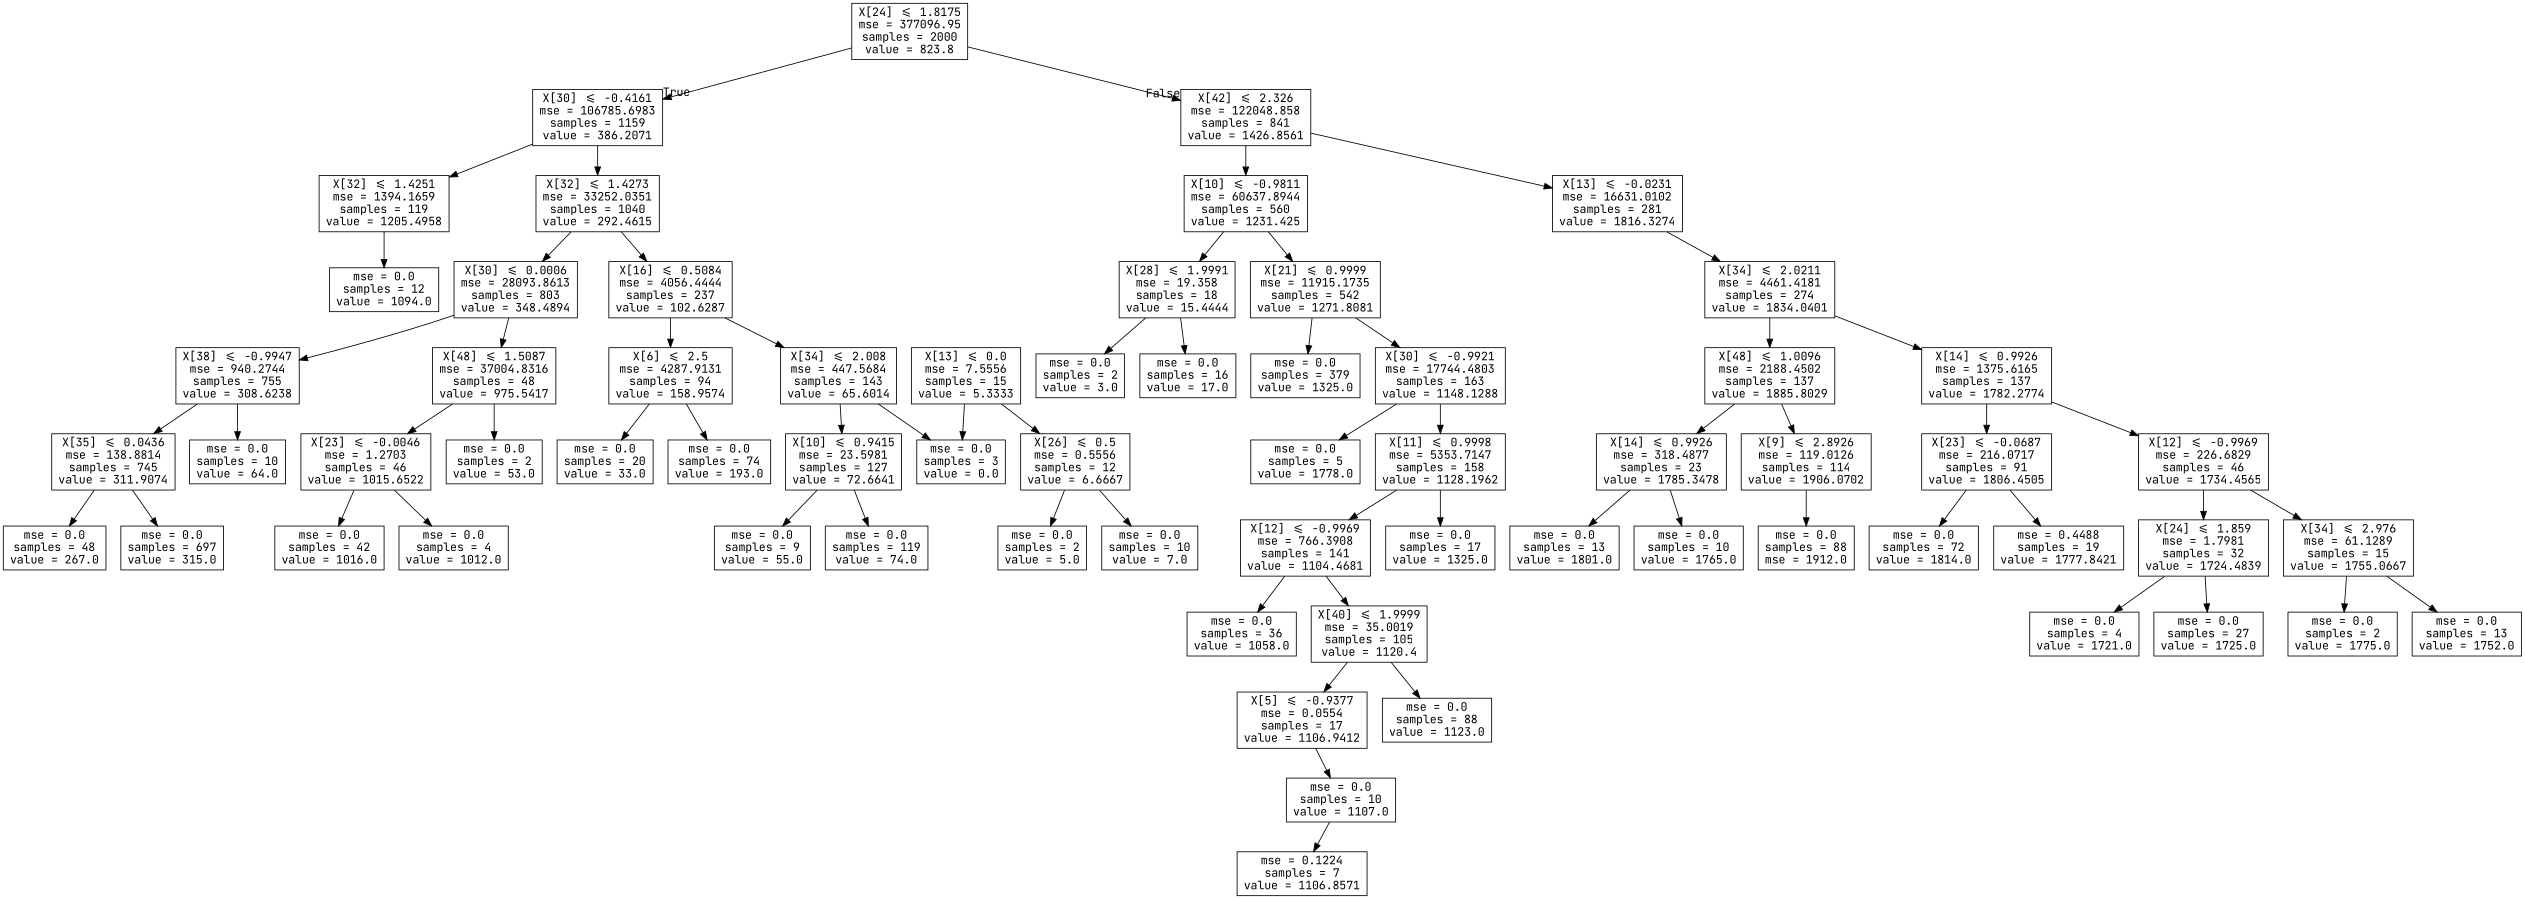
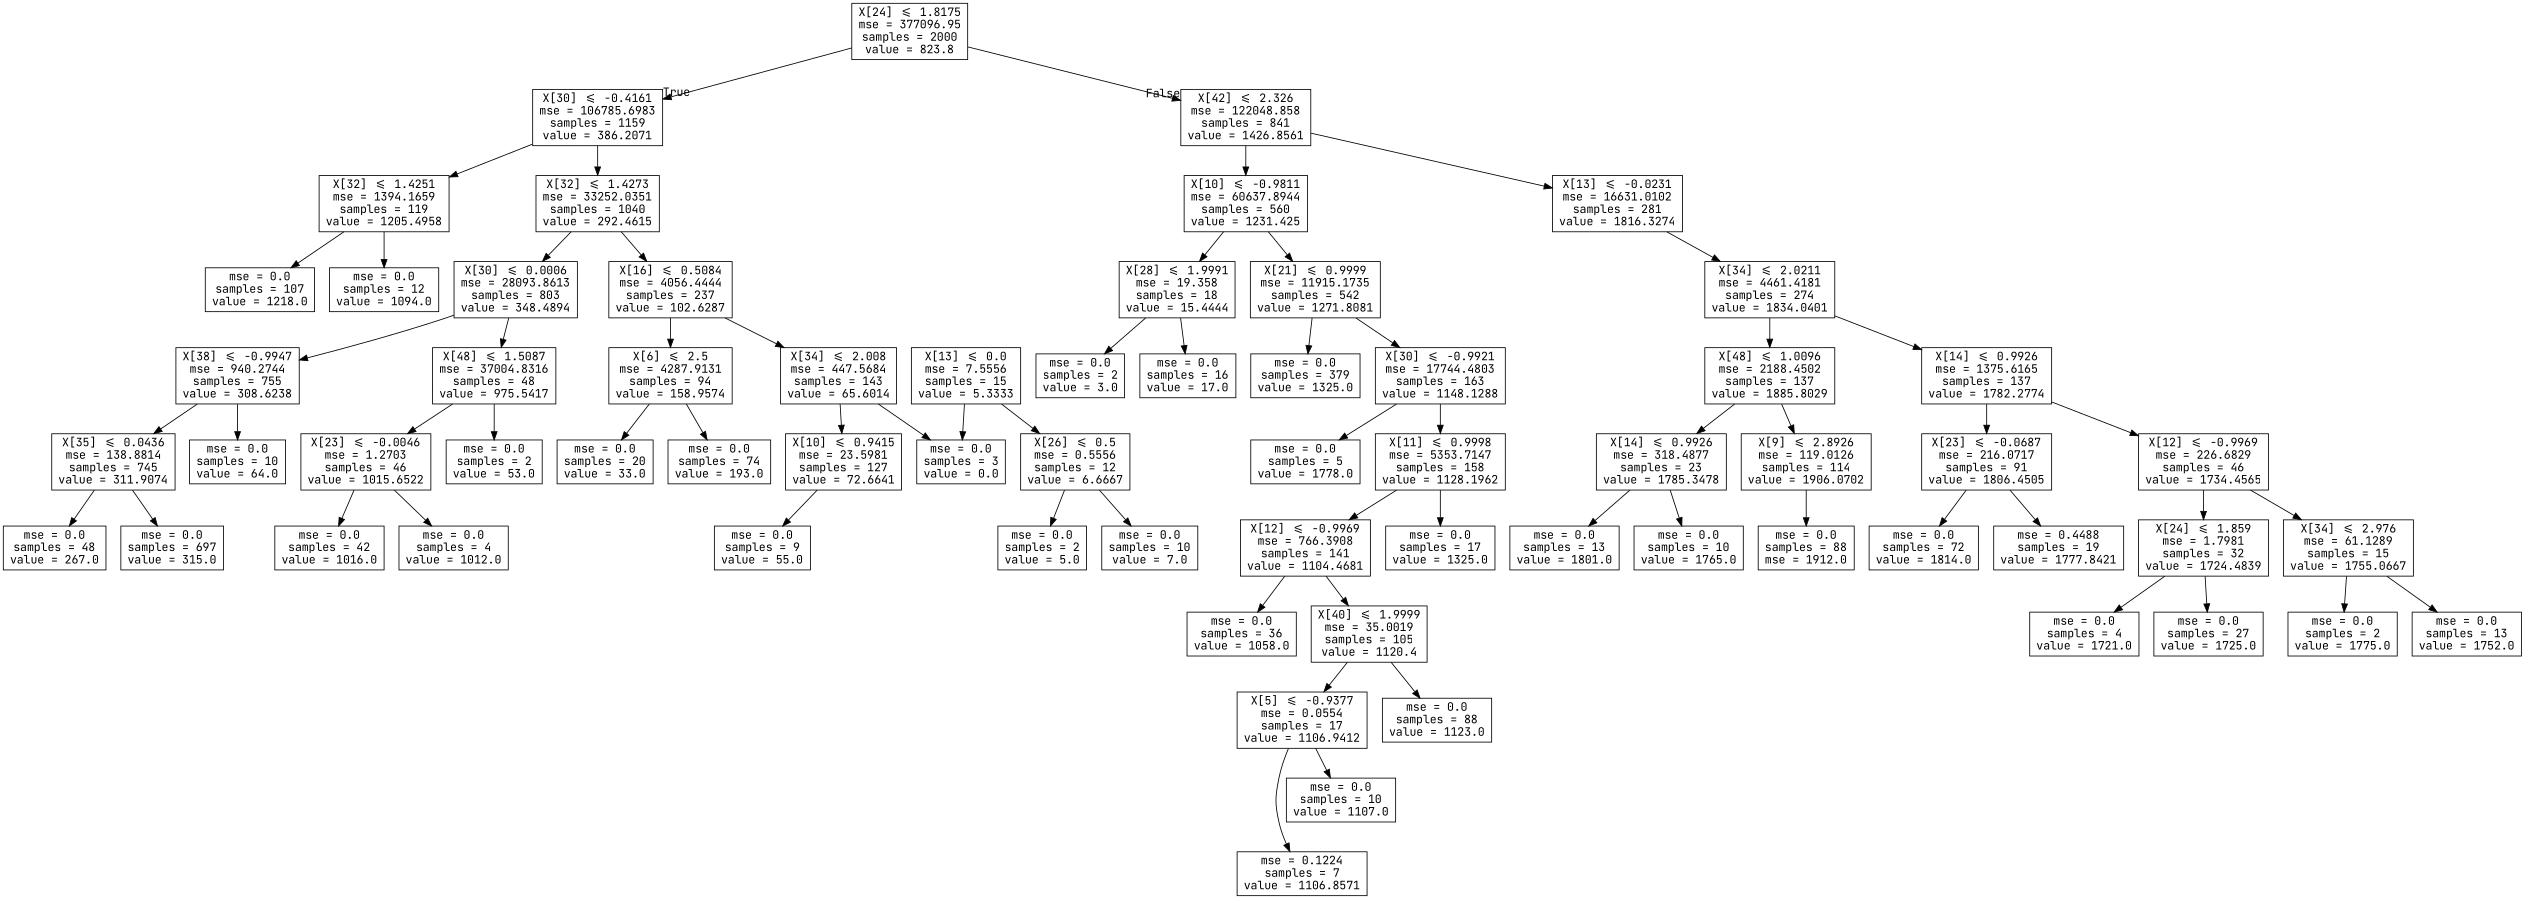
none -> (260, 290)
(877, 548) -> none
(1324, 833) -> (1276, 796)
